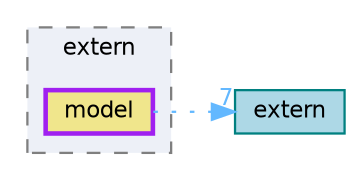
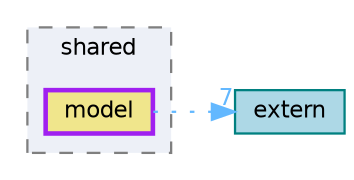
(99, 49) -> (99, 49)
